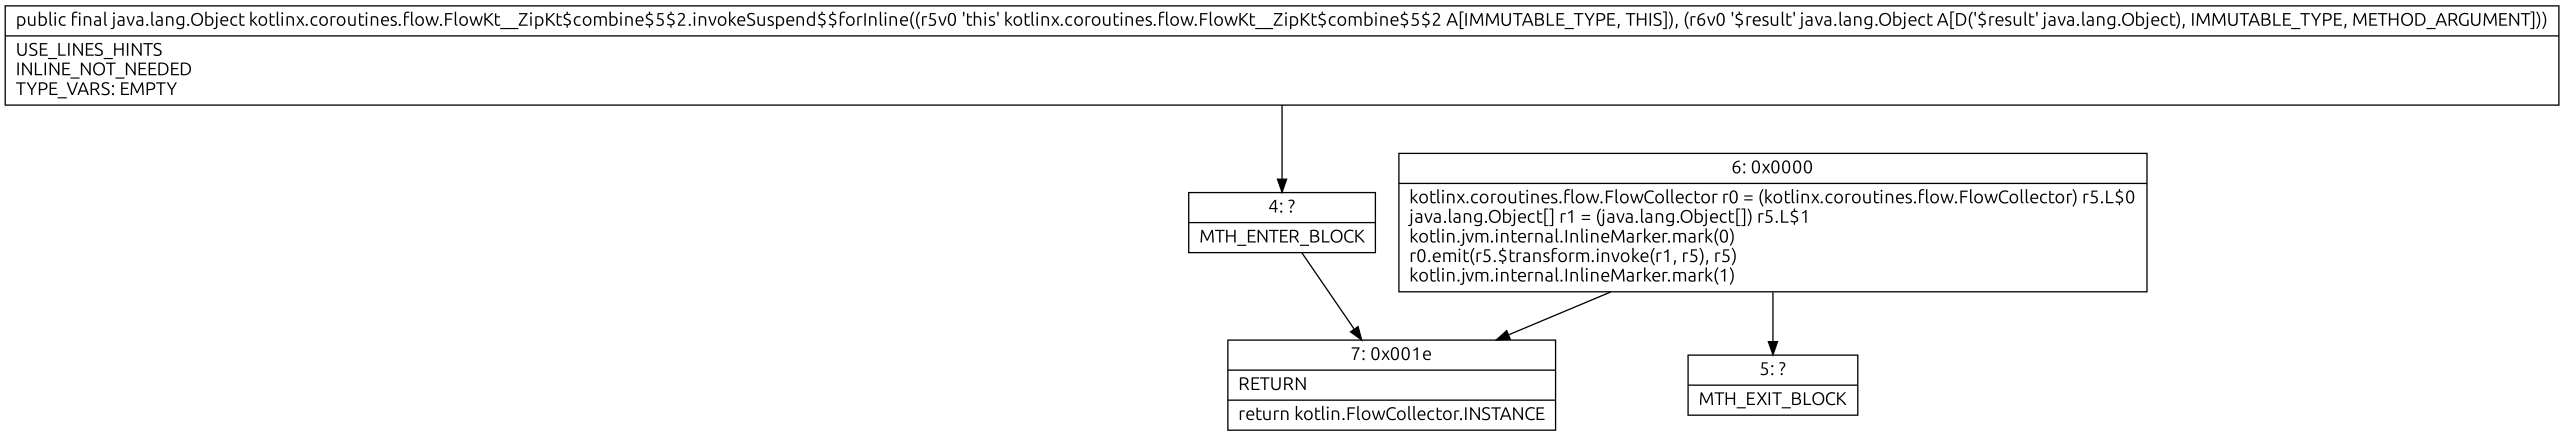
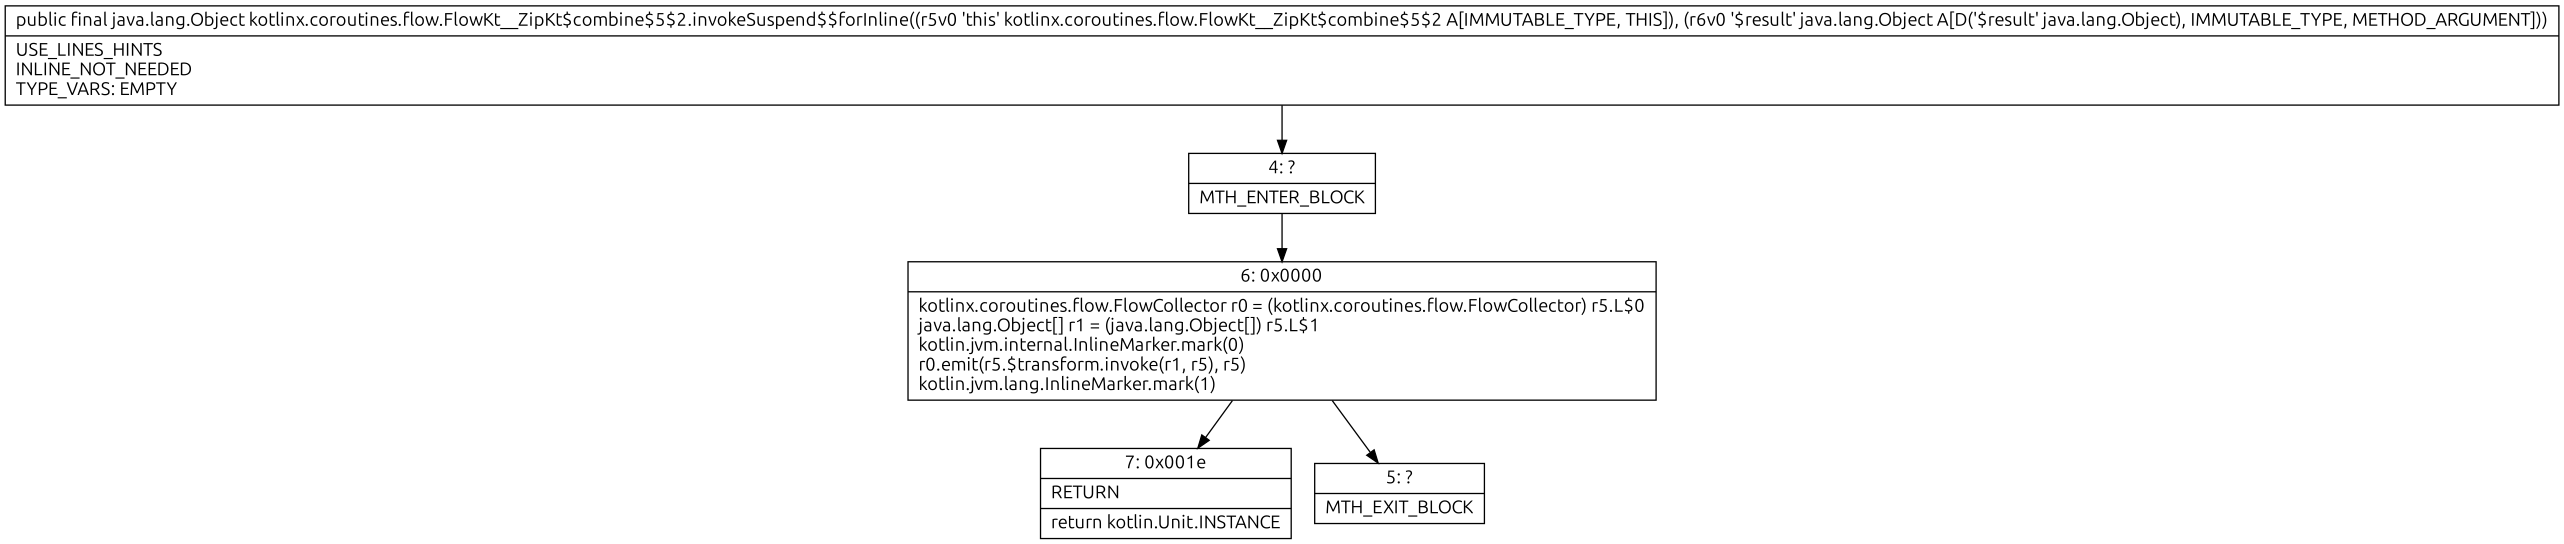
(1573, 276) -> (1068, 384)
(1328, 291) -> (1282, 231)
(1392, 415) -> (1166, 523)
